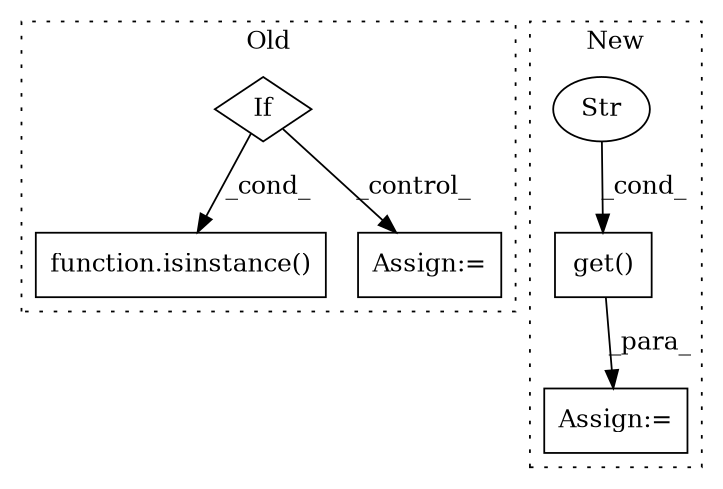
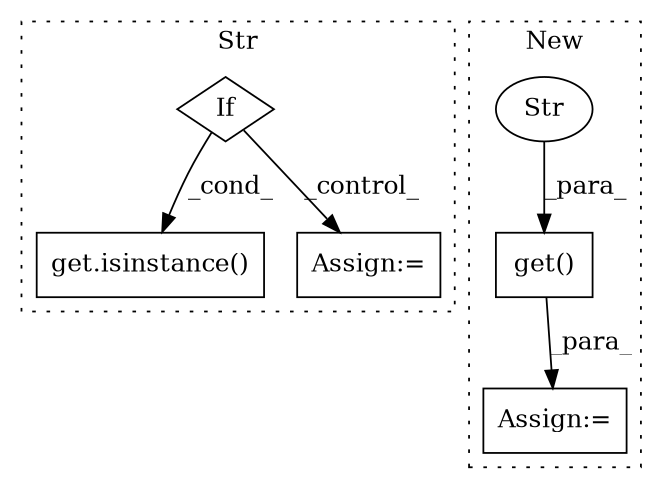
(269, 42) -> (238, 42)
(644, 187) -> (585, 187)
(181, 265) -> (150, 265)
